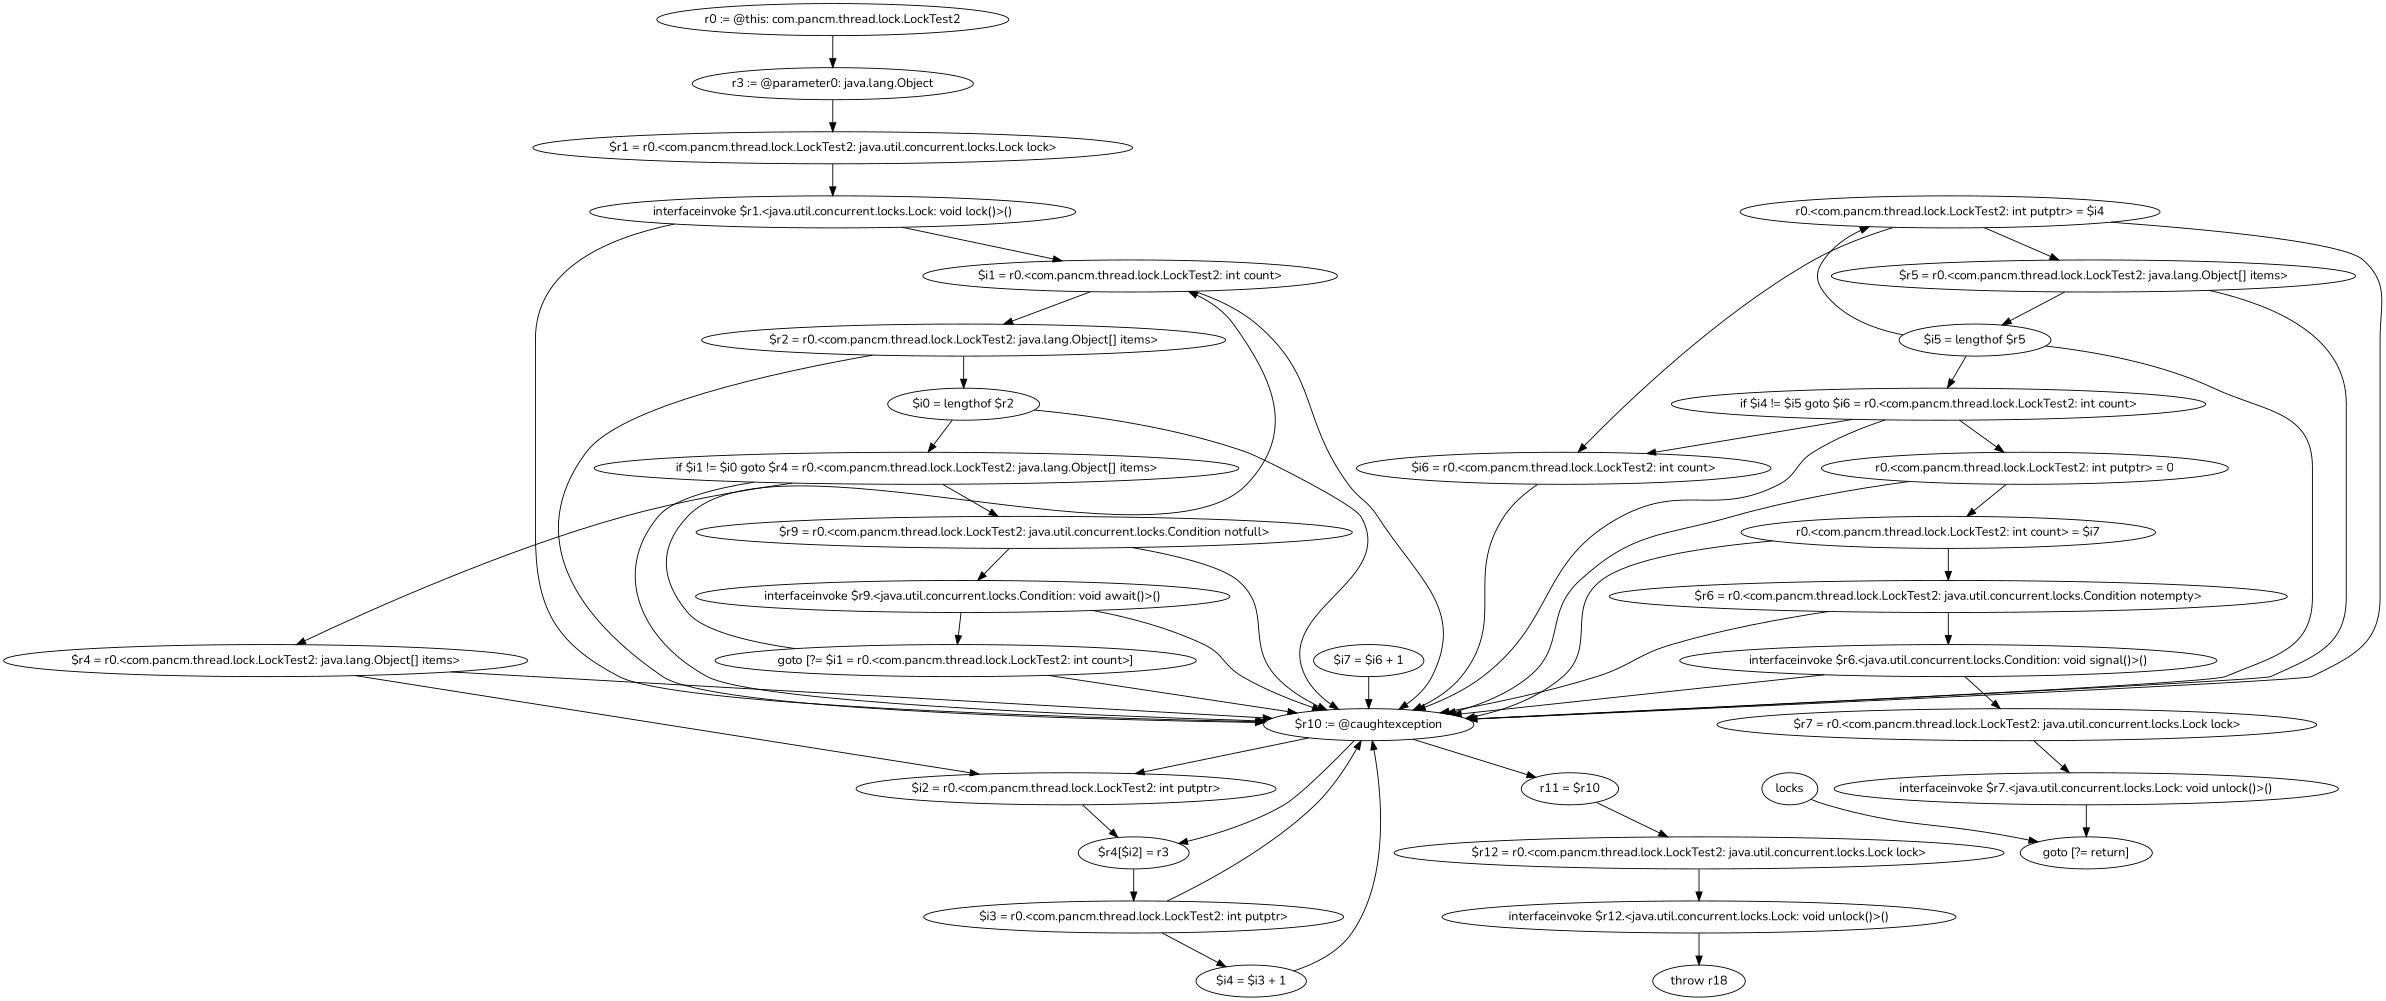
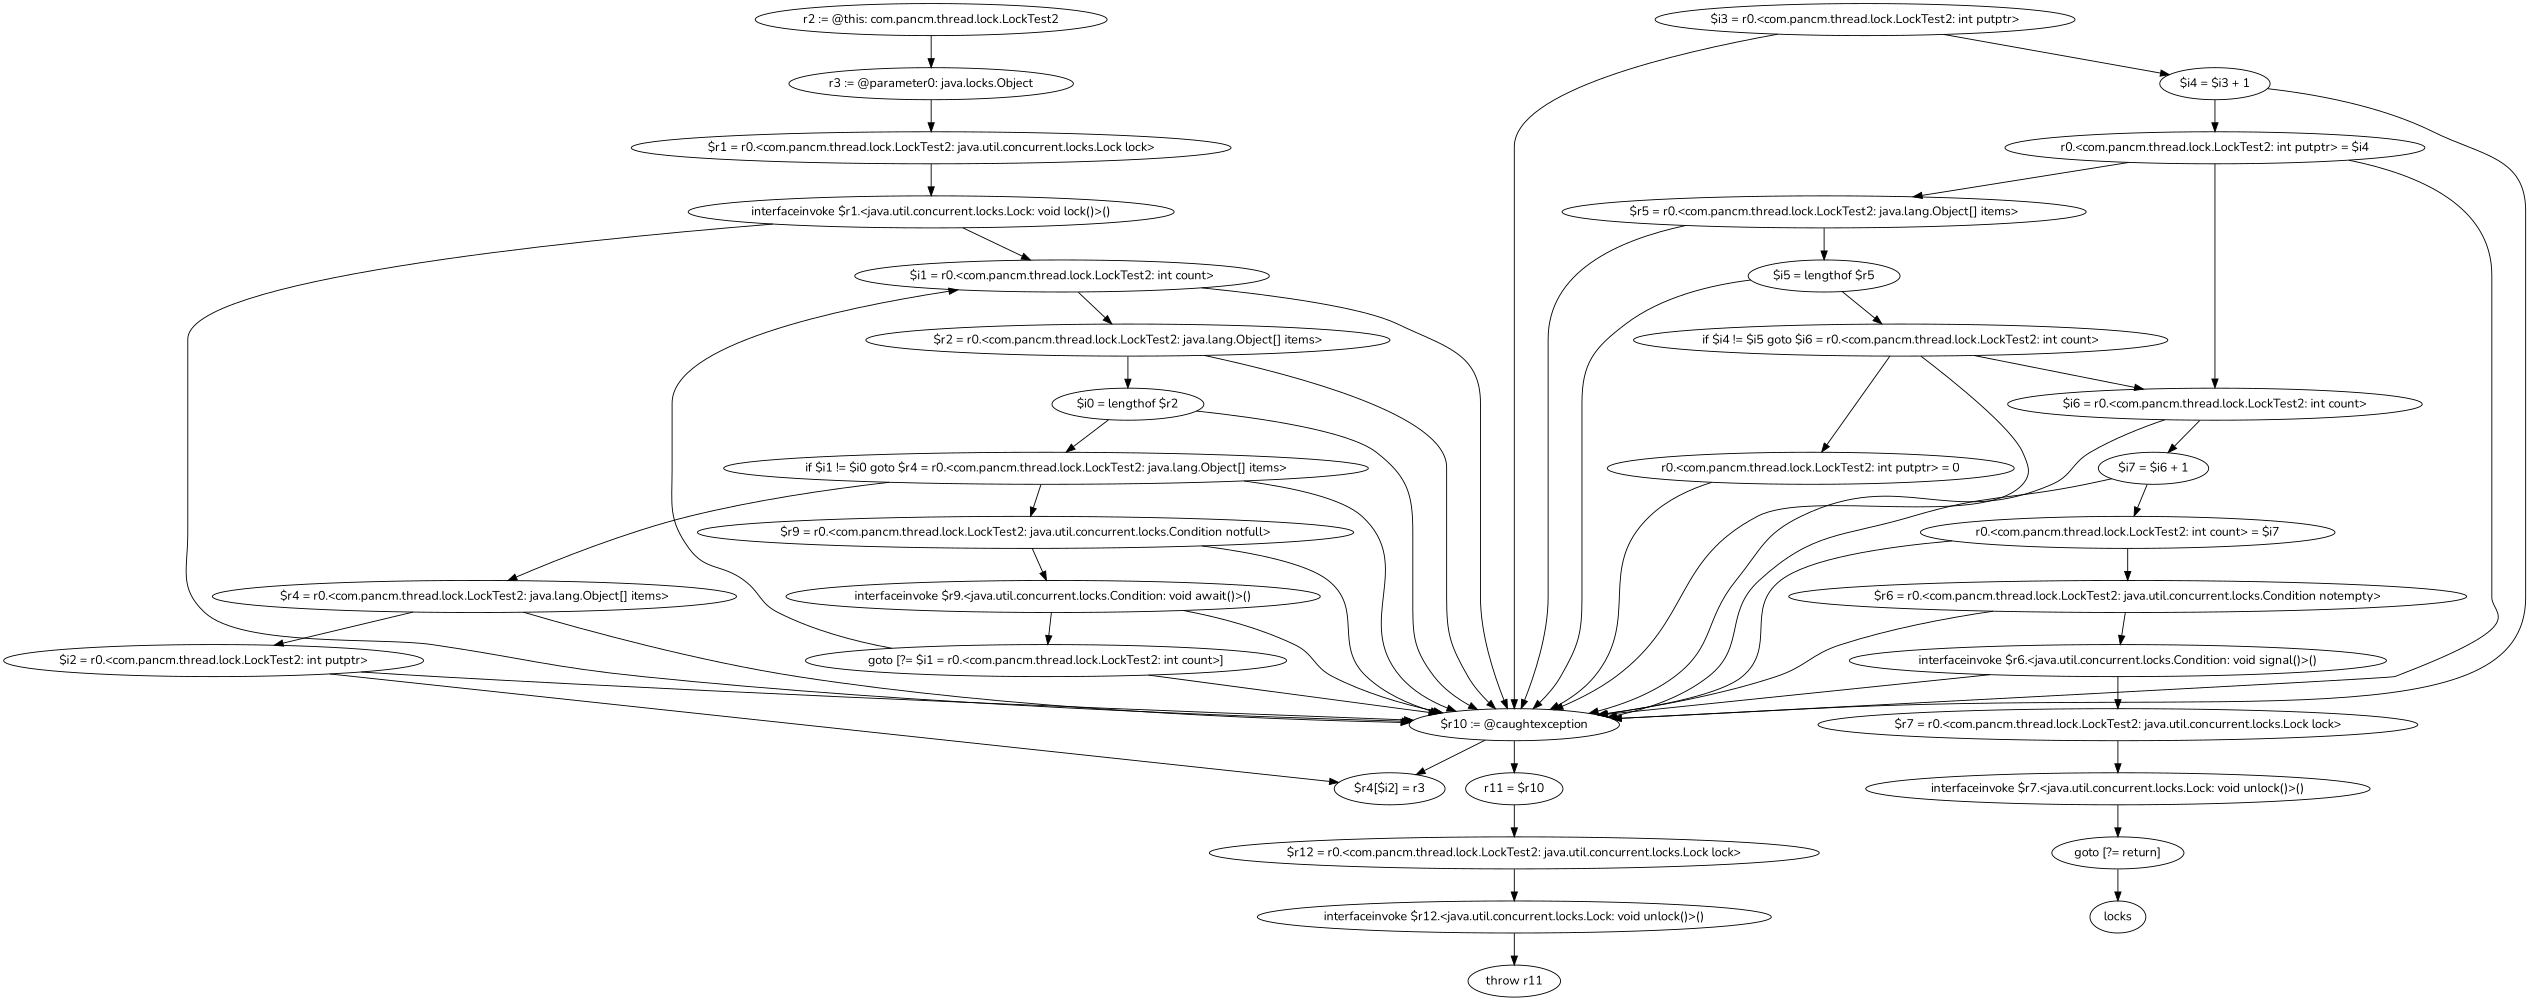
(833, 20) -> (931, 20)
(833, 84) -> (931, 84)
(1827, 296) -> (2215, 111)
none -> (2187, 433)
(1990, 497) -> (2142, 496)
(1226, 755) -> (752, 693)
(1919, 824) -> (2118, 881)
(1134, 881) -> none
(1699, 981) -> (1514, 981)
